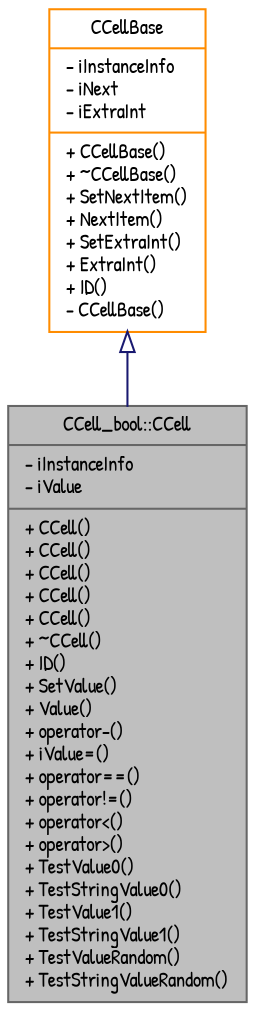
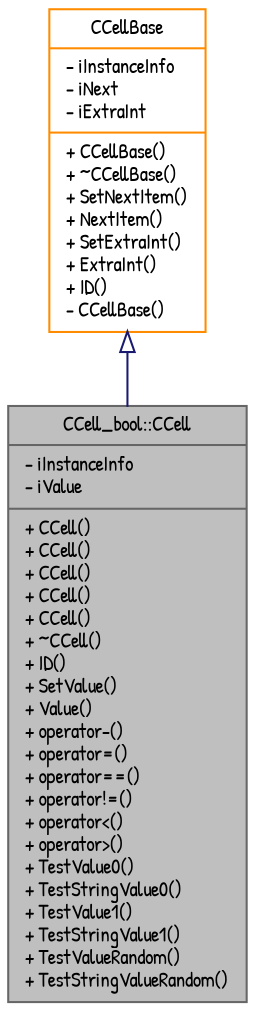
(68, 754) -> (77, 754)
